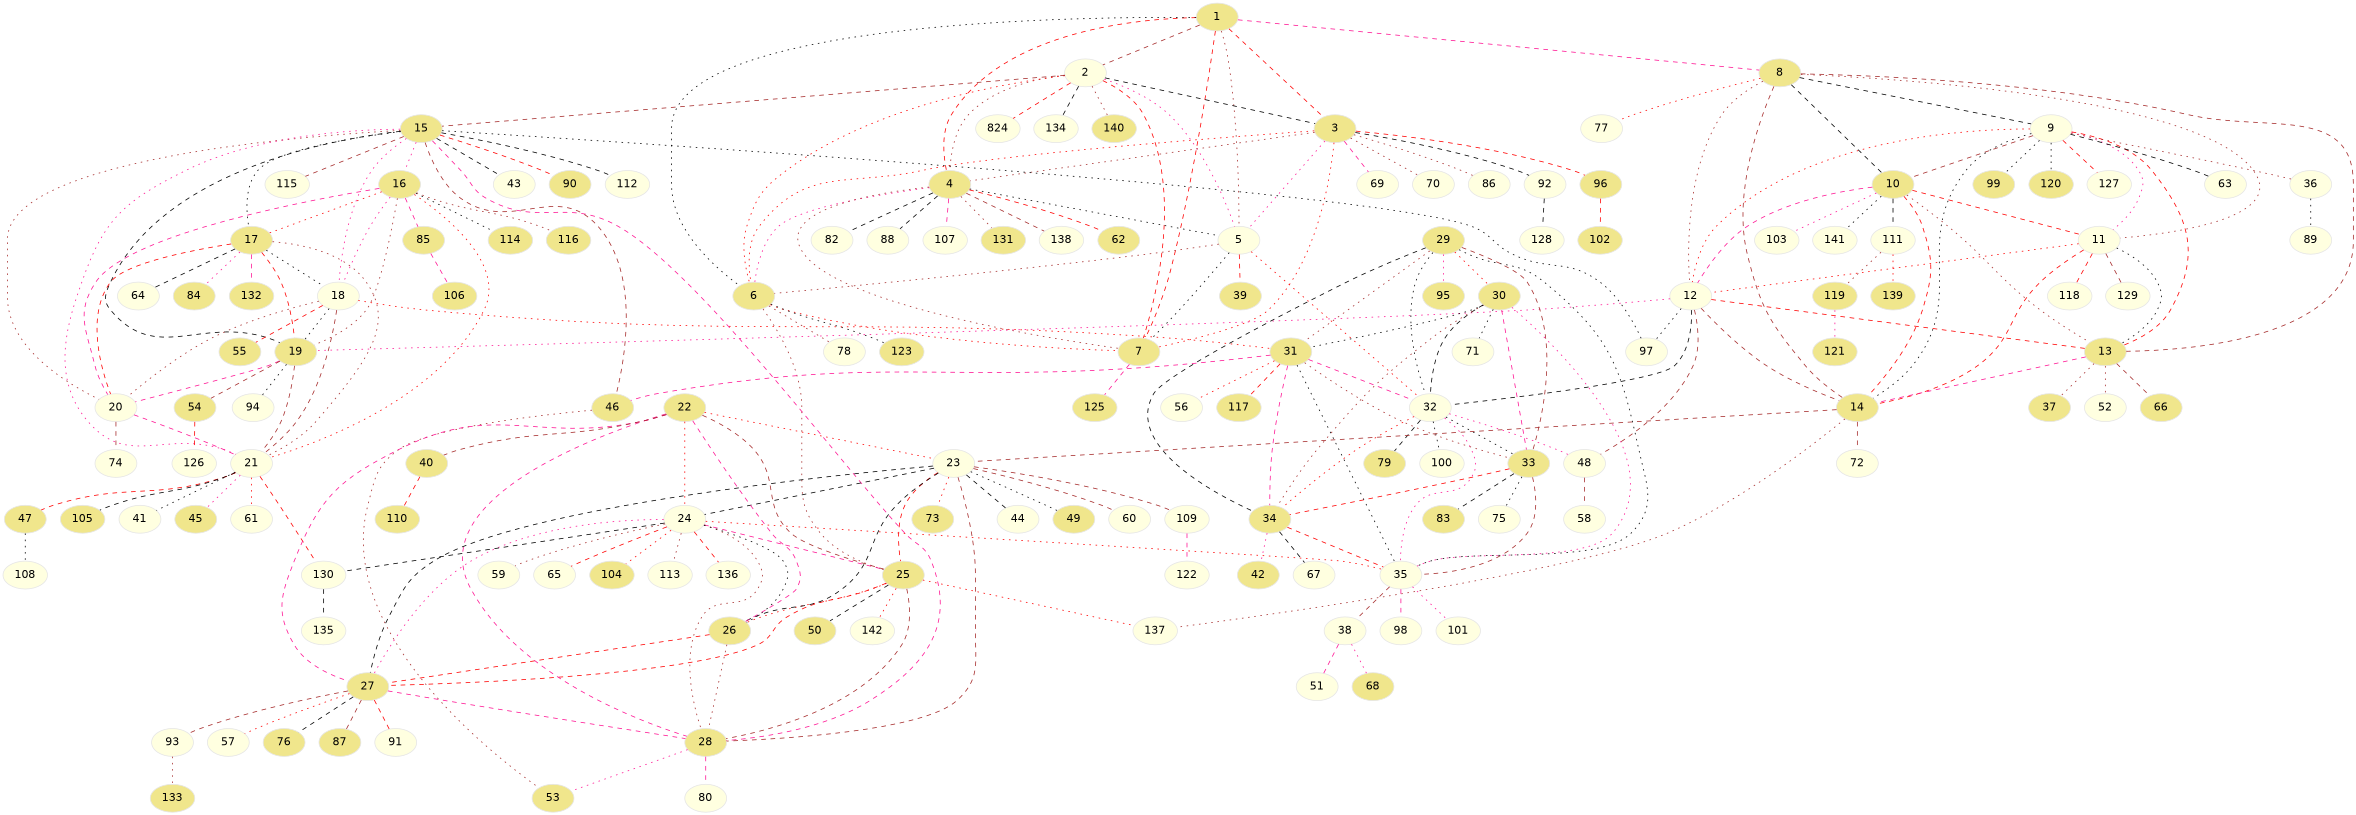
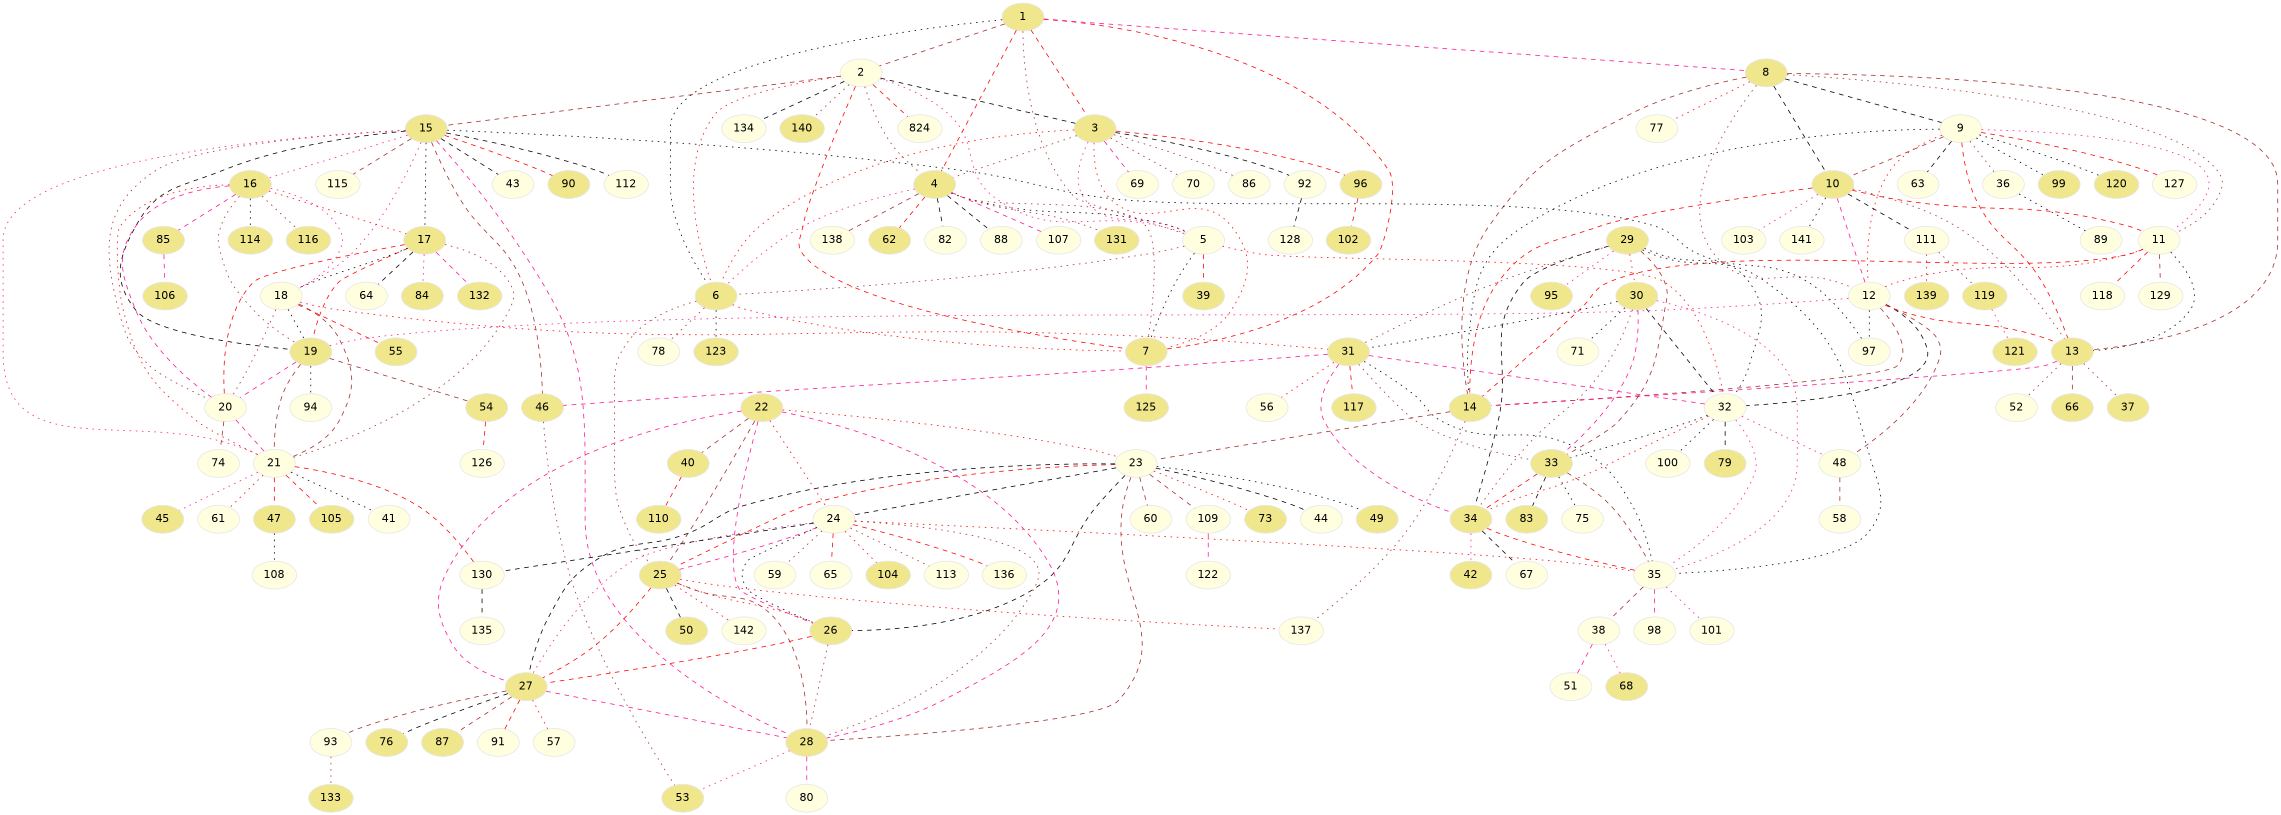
(1857, 463) -> none
(147, 496) -> (303, 491)
